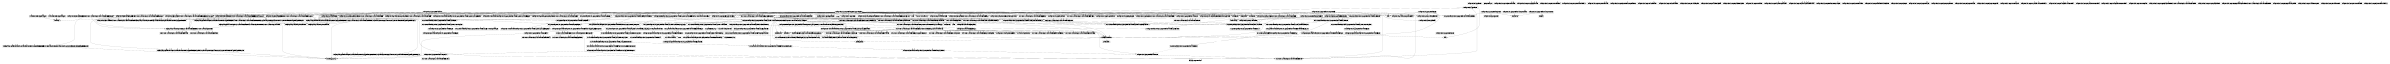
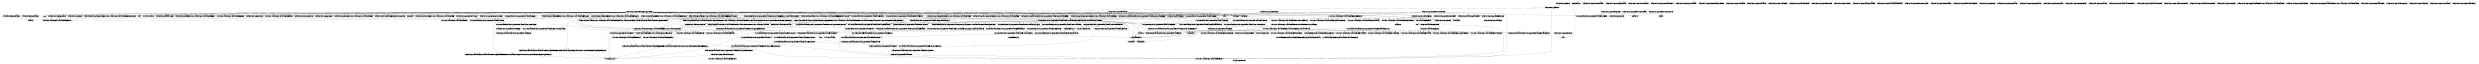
(1003, 16) -> none
